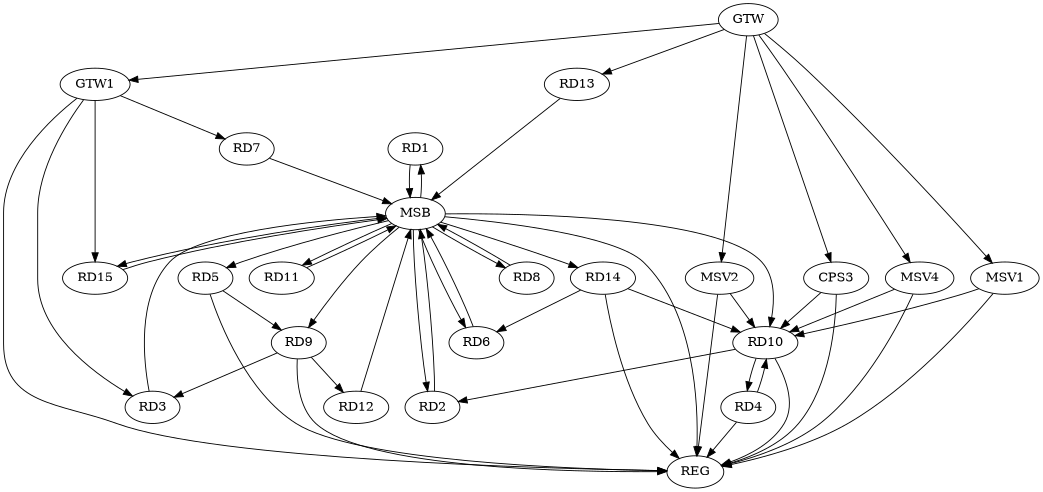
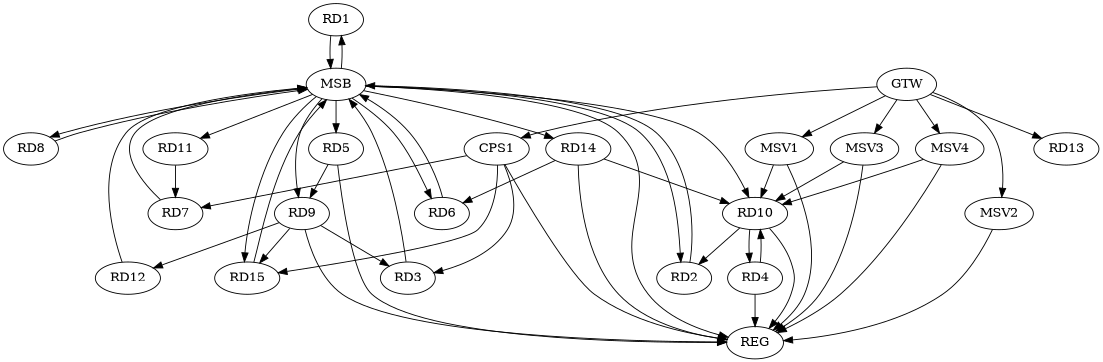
(95, 84) -> (497, 149)
(500, 146) -> none
none -> (278, 242)
(347, 249) -> (175, 177)
(836, 278) -> (865, 149)
(740, 307) -> none
